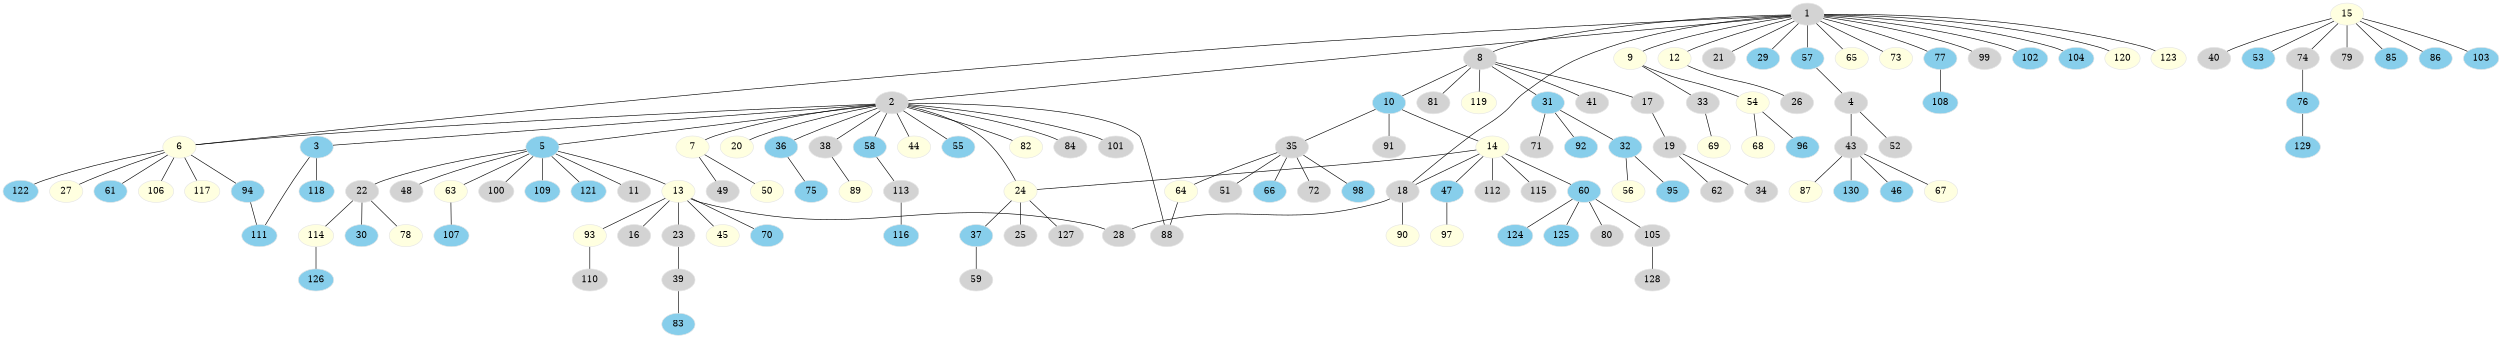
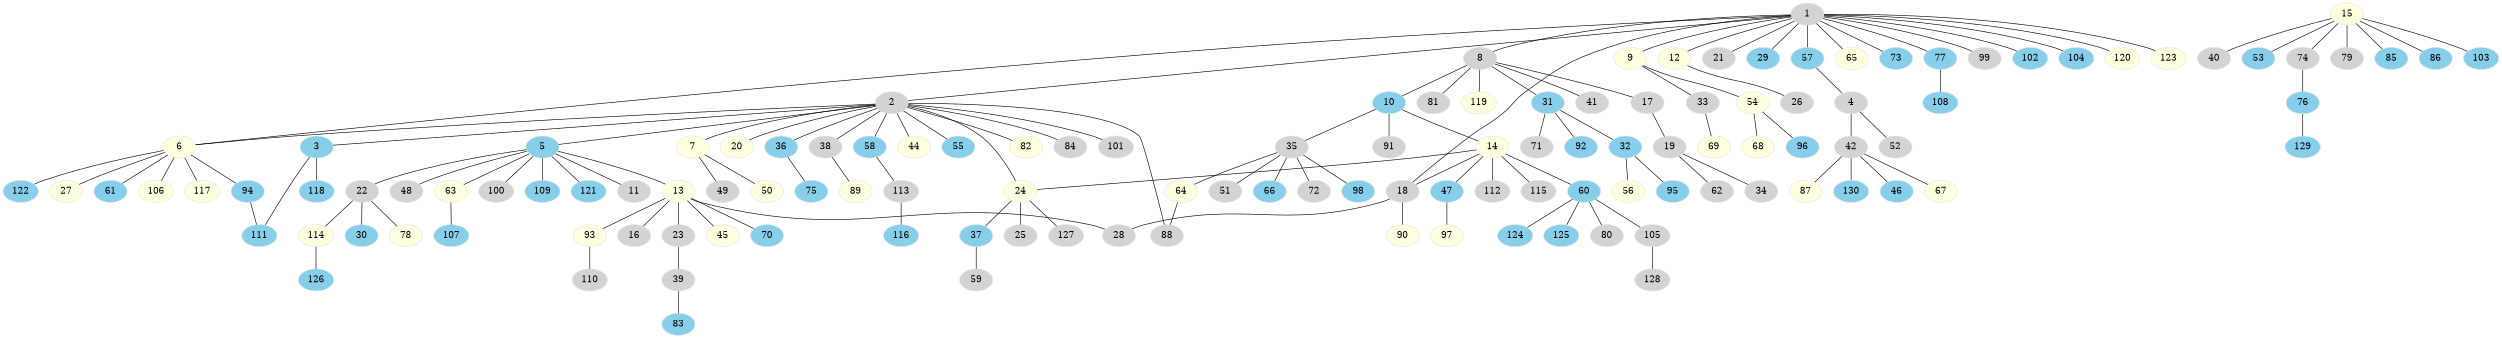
(1896, 58) -> (1896, 58)
(1851, 147) -> (1851, 147)
